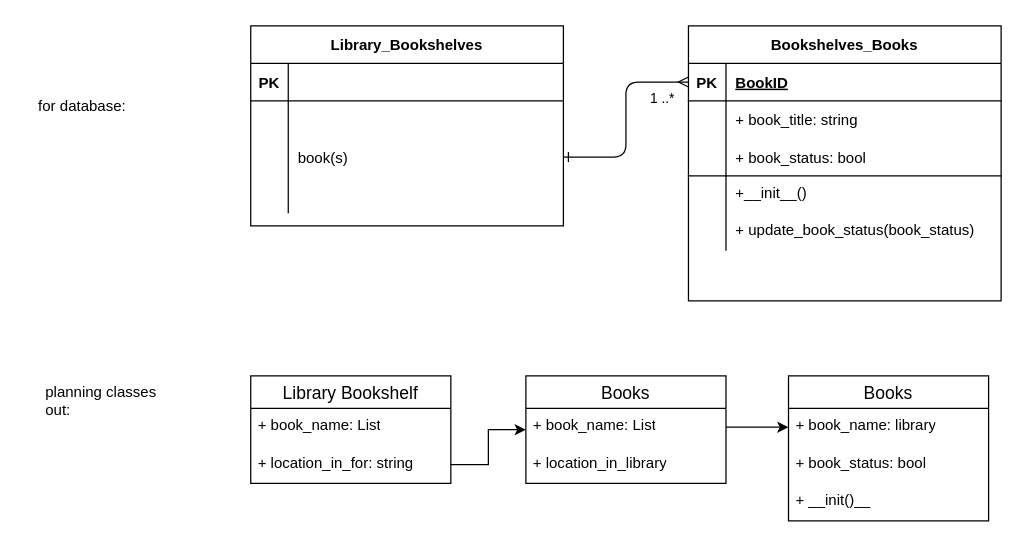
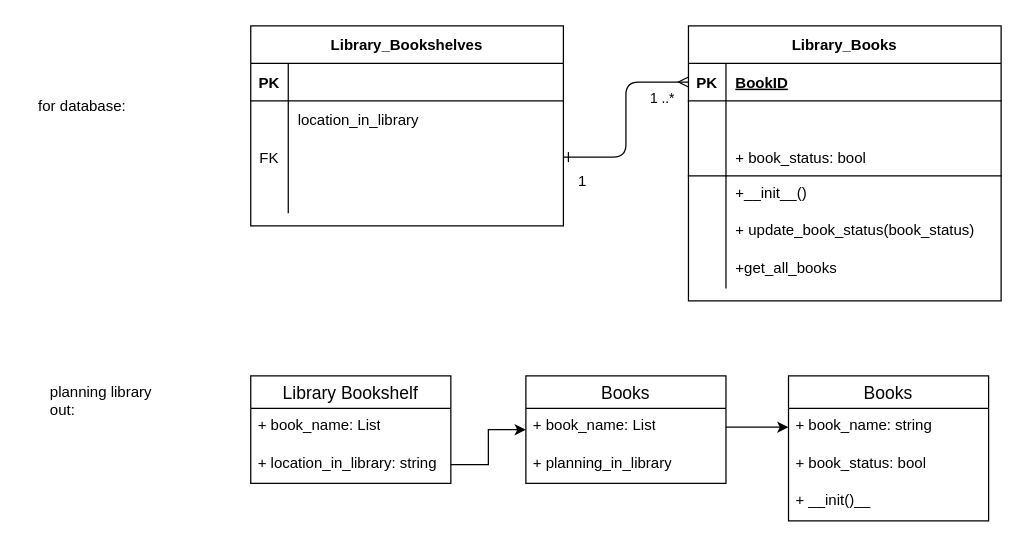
(844, 45) -> (844, 45)
none -> (426, 119)
(863, 119) -> none
none -> (269, 157)
(426, 157) -> none
none -> (582, 182)
none -> (863, 269)
(101, 401) -> (101, 401)
(870, 426) -> (868, 426)
(349, 463) -> (352, 472)
(610, 463) -> (610, 463)
